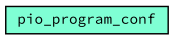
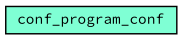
(87, 20) -> (91, 20)
